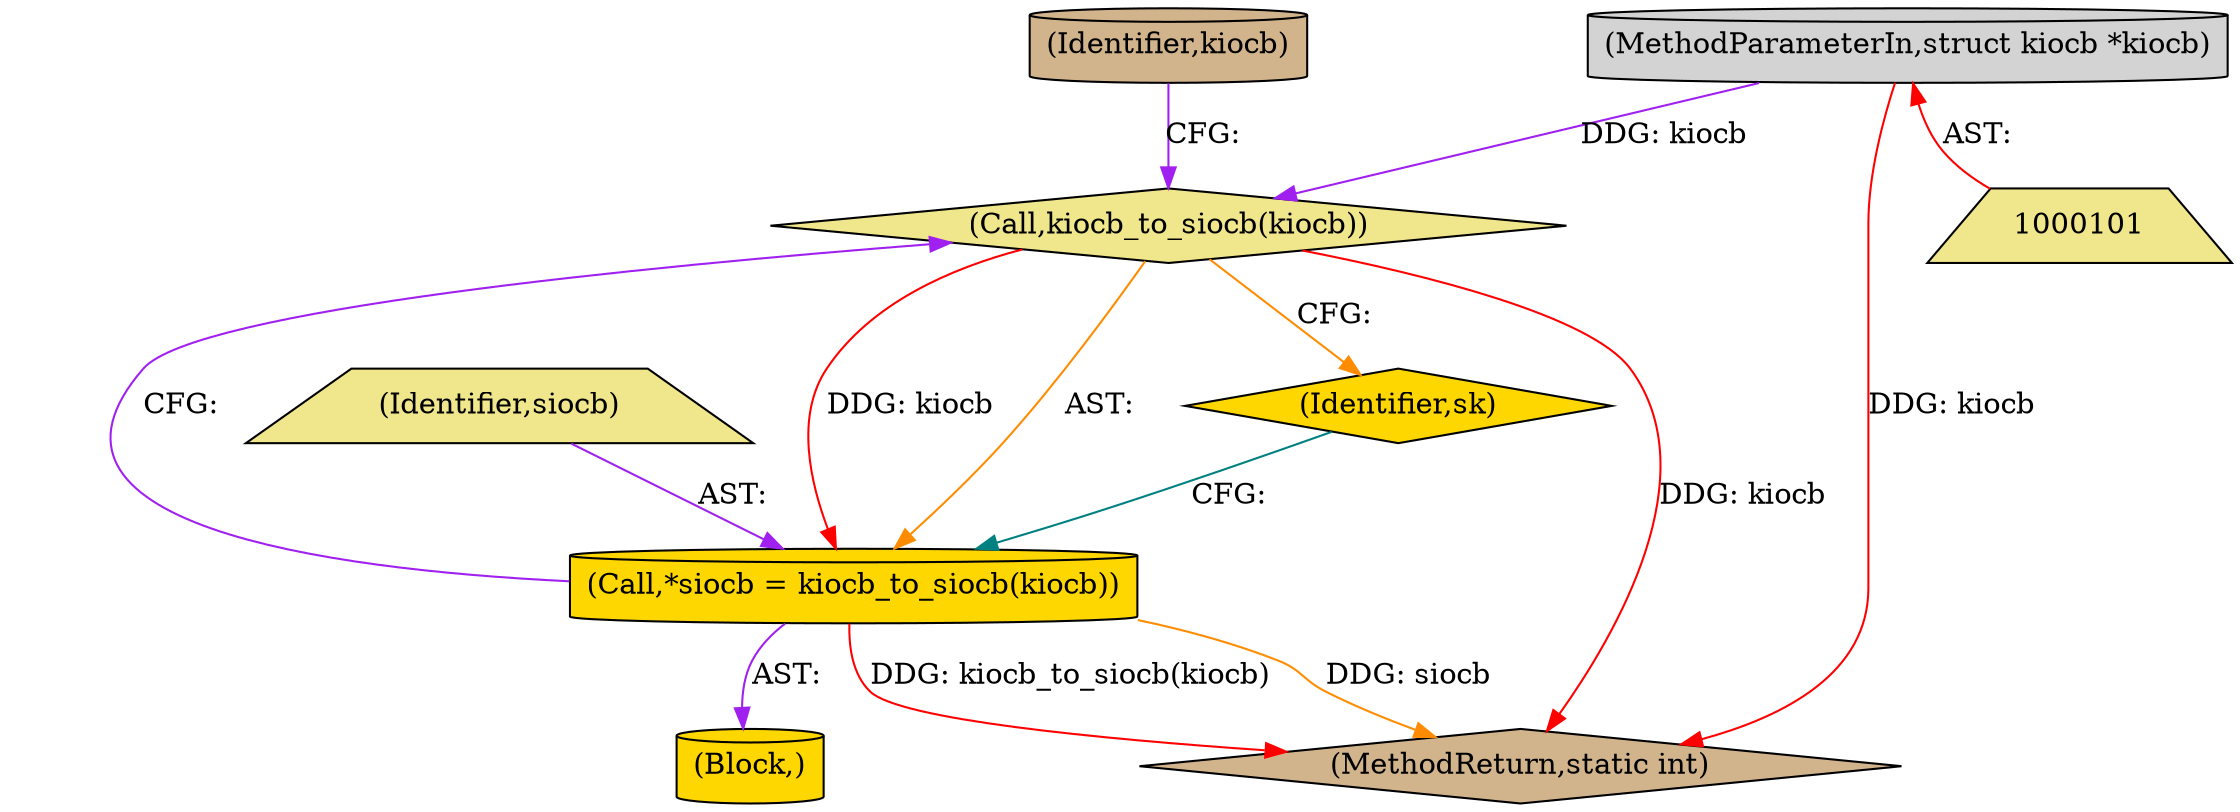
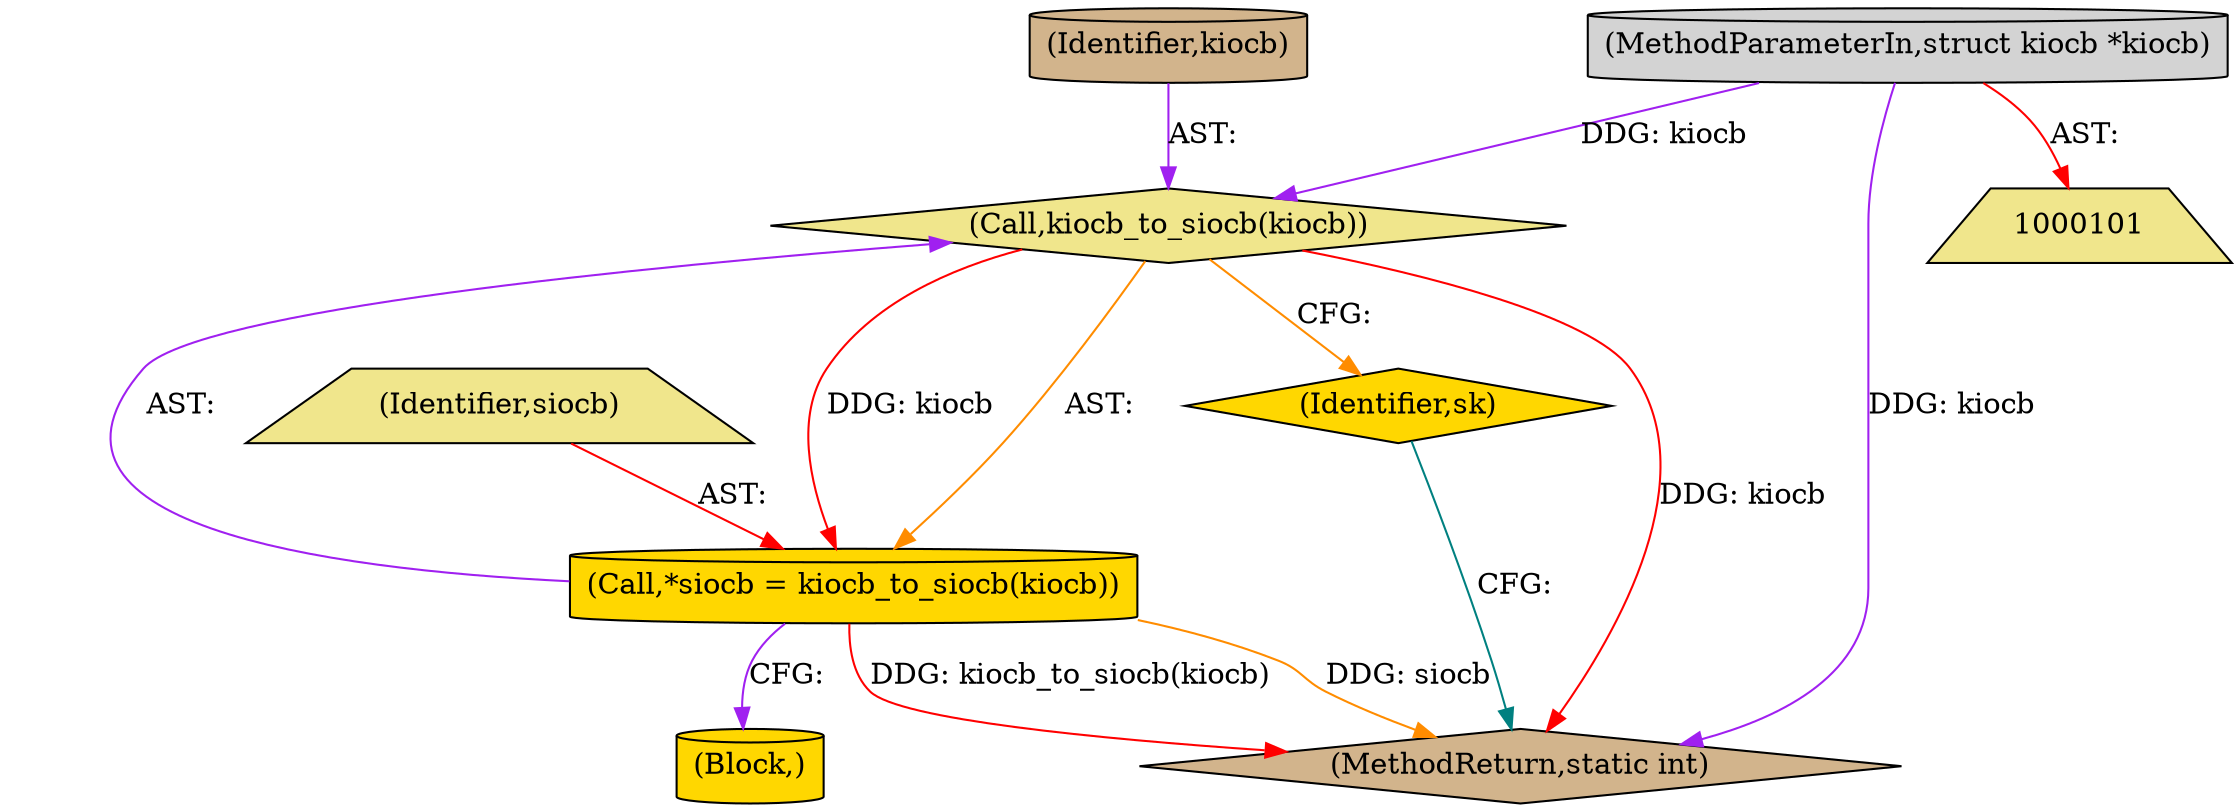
(1208, 136) -> (1208, 136)
(1945, 154) -> (2029, 119)
(186, 406) -> (186, 406)
(1868, 455) -> (1868, 455)
(1165, 489) -> (1462, 574)
(668, 491) -> (668, 491)
(792, 676) -> (792, 676)
